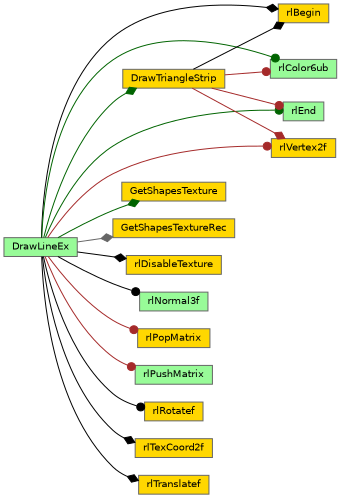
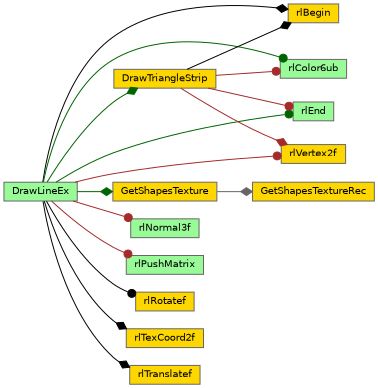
(89, 240) -> (229, 192)
(174, 265) -> none
(94, 275) -> (99, 209)
(174, 338) -> none
